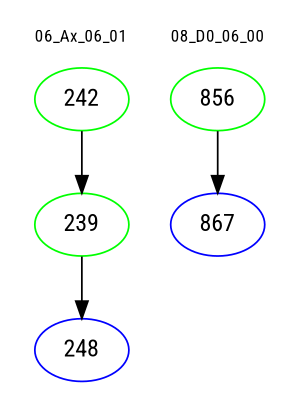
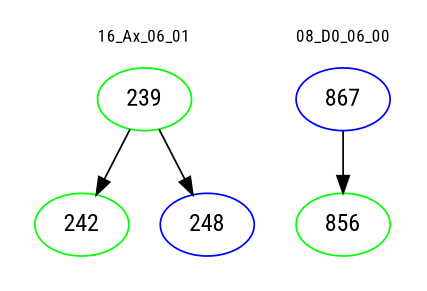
(82, 37) -> (145, 37)
(82, 153) -> (117, 154)
(218, 153) -> (343, 153)
